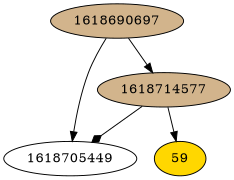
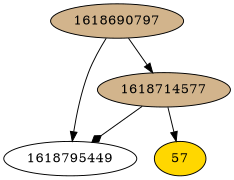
(117, 21) -> (117, 21)
(70, 159) -> (70, 159)
(180, 159) -> (180, 159)
